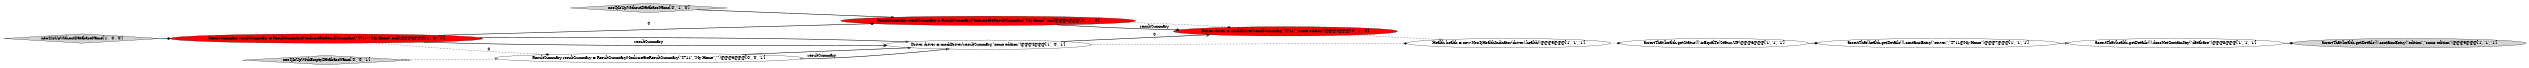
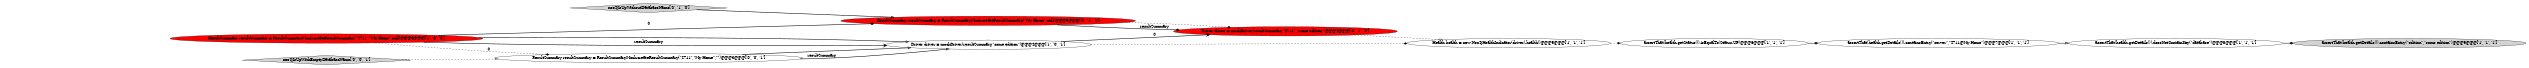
(82, 39) -> none
